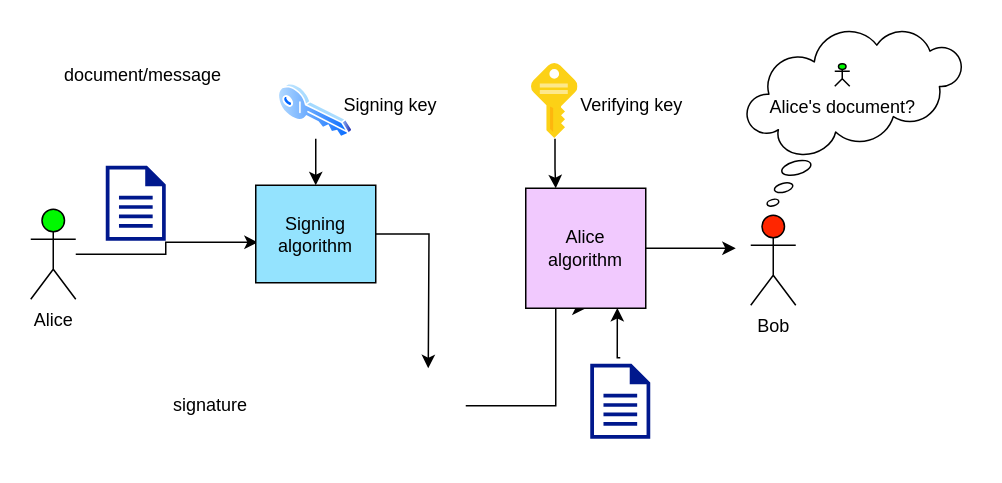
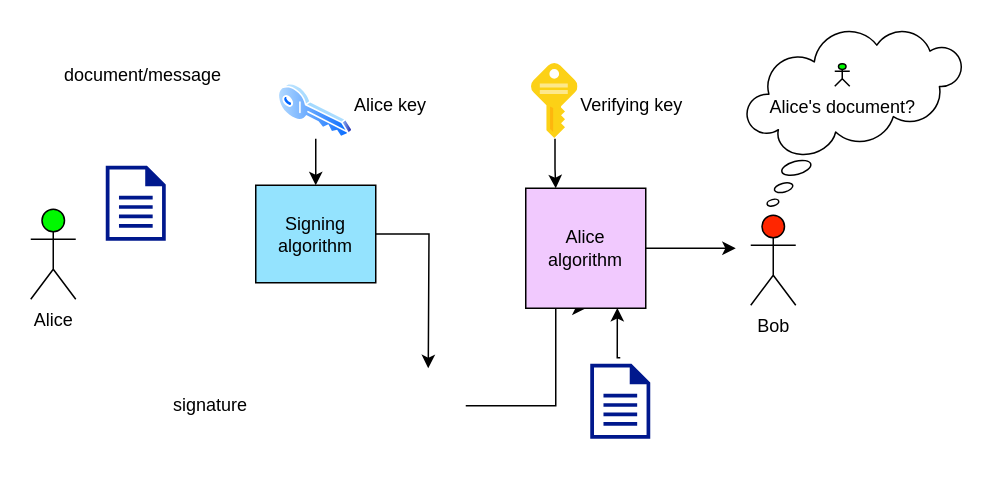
(391, 106) -> (391, 106)
(166, 252) -> none
